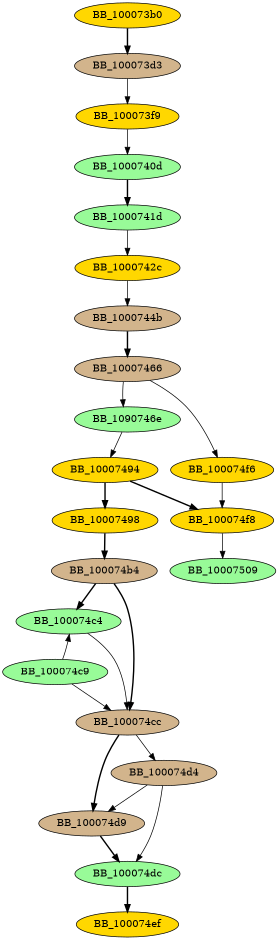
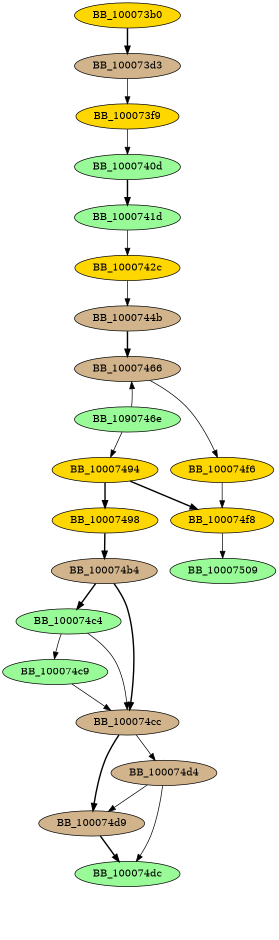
(123, 391) -> (132, 398)
(66, 650) -> (58, 643)
(127, 924) -> none
